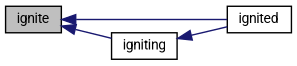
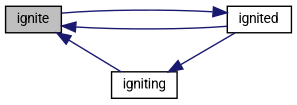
none -> (137, 10)
